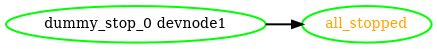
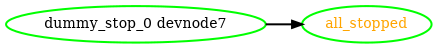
(136, 24) -> (136, 24)
